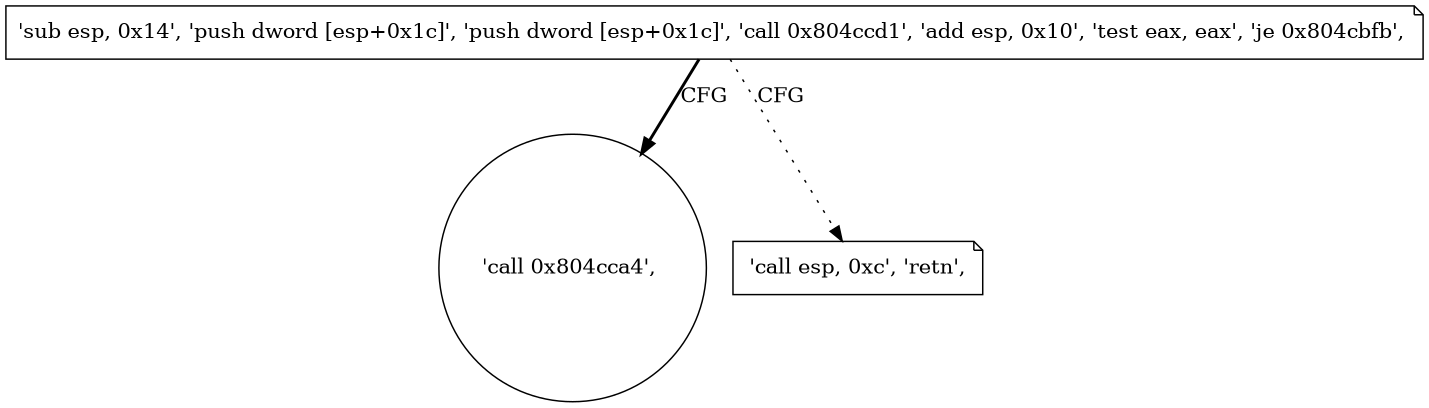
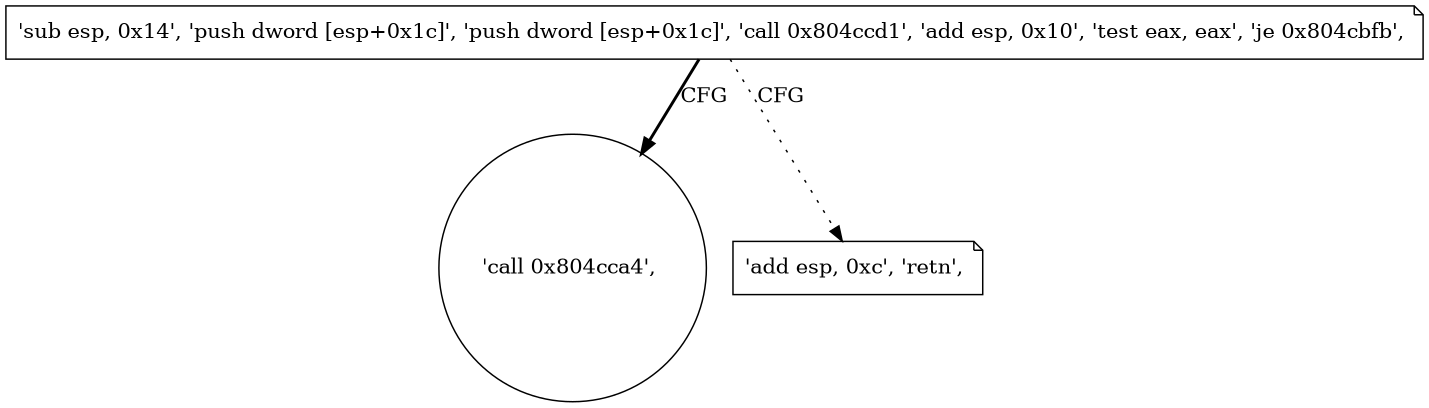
(858, 268) -> (858, 268)
